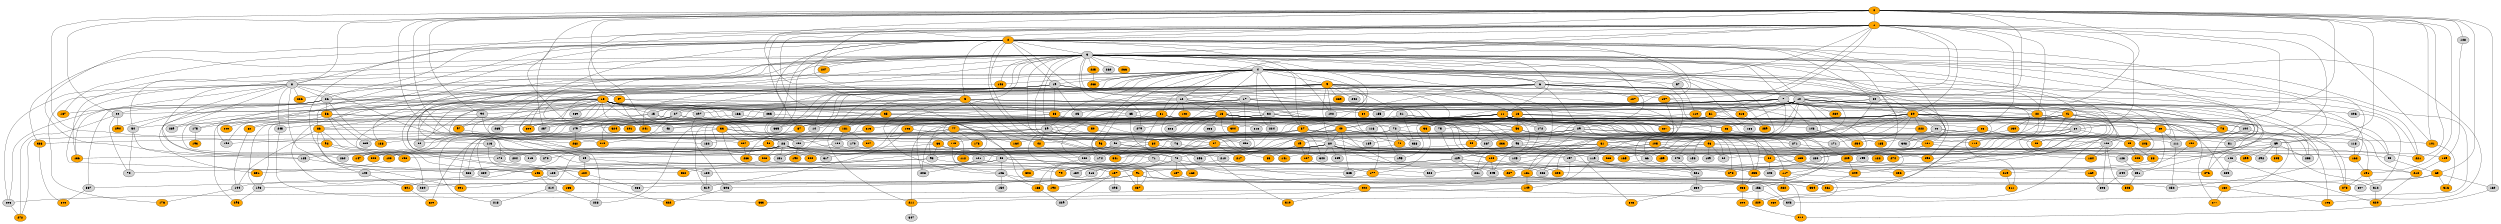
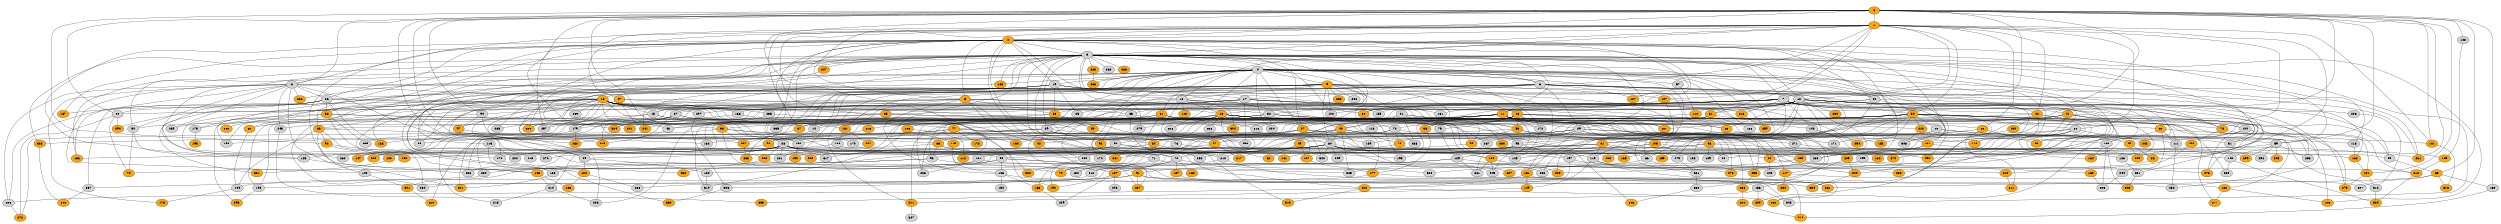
none -> (1440, 114)
(129, 173) -> (129, 173)
